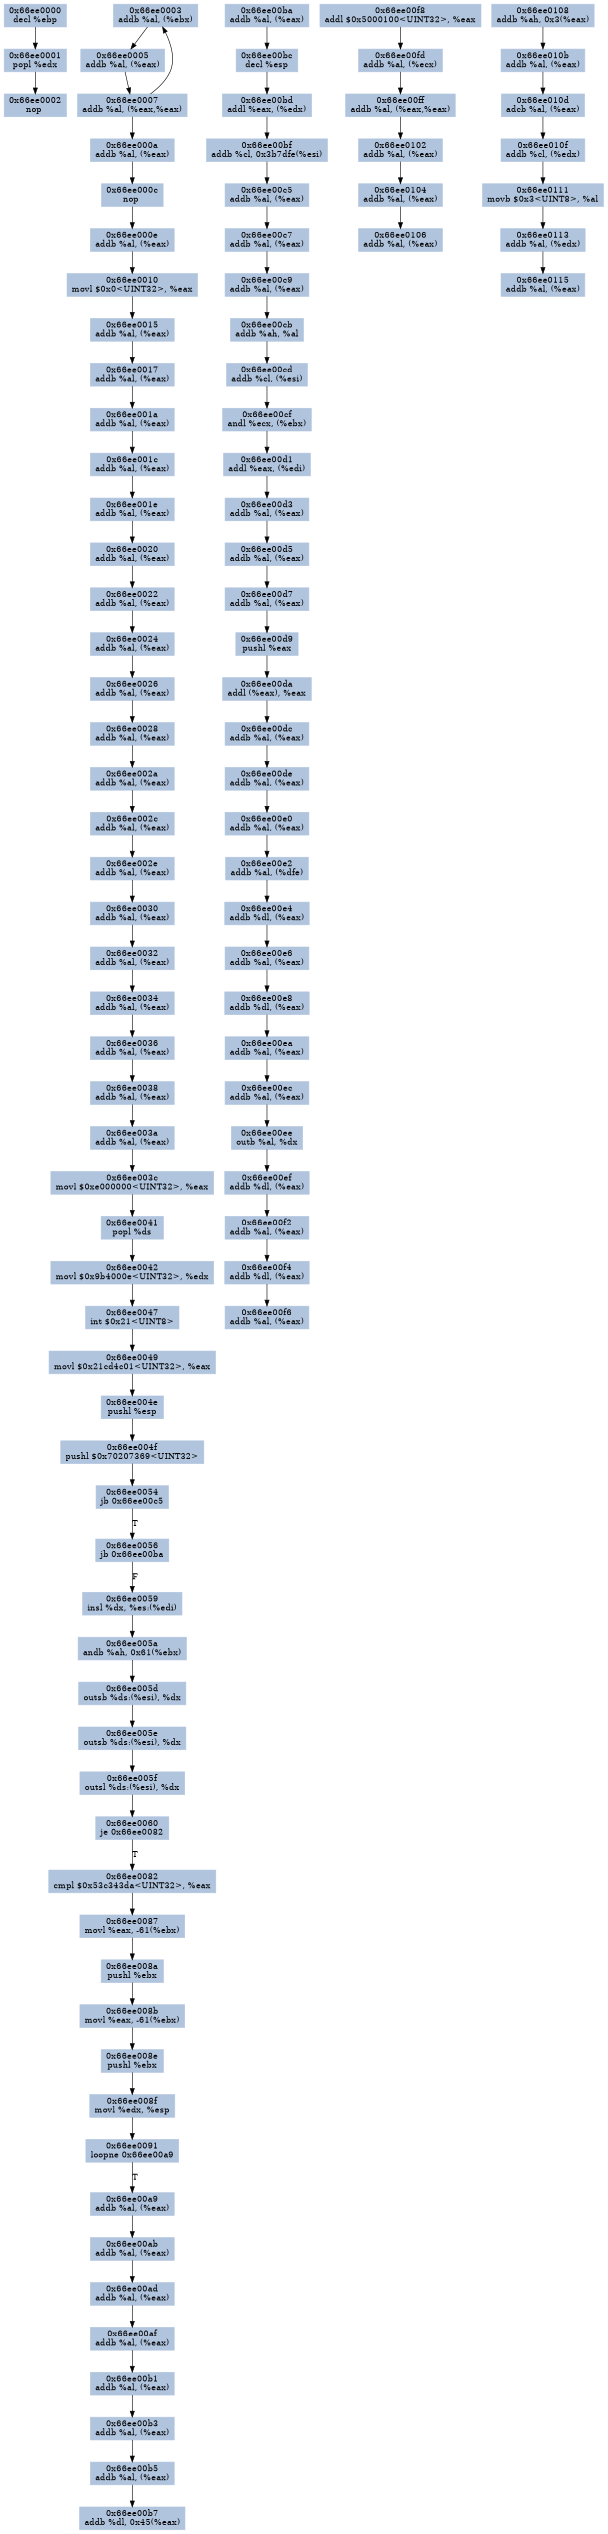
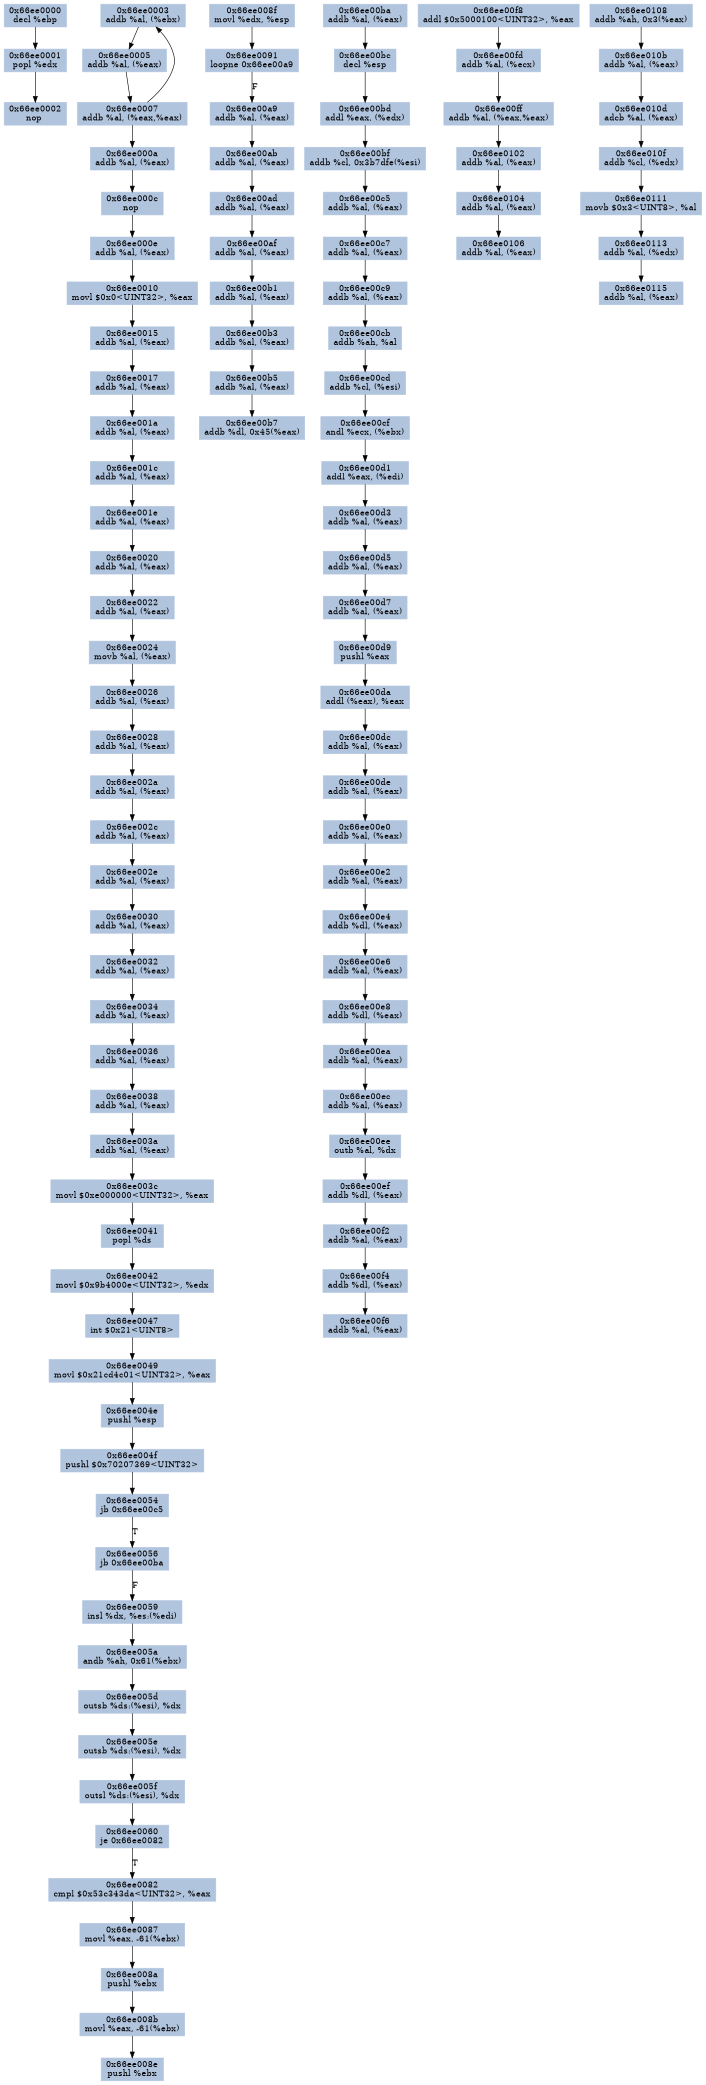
(132, 644) -> (132, 652)
(267, 869) -> (365, 877)
(132, 2080) -> none
(135, 2177) -> (255, 87)
